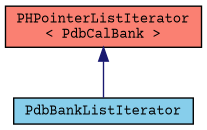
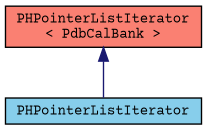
(103, 111) -> (103, 111)
